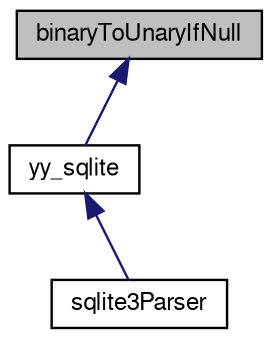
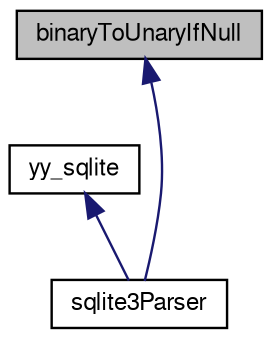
(101, 113) -> (162, 182)
